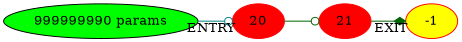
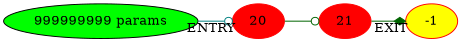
(101, 21) -> (101, 21)
